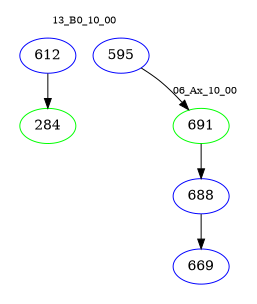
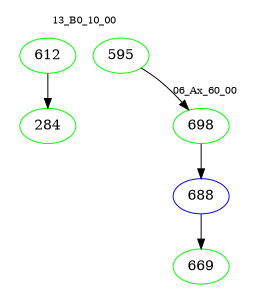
(48, 56) -> (48, 56)
(121, 56) -> (121, 56)
(205, 91) -> (205, 91)
(201, 126) -> (201, 126)
(201, 267) -> (201, 267)
